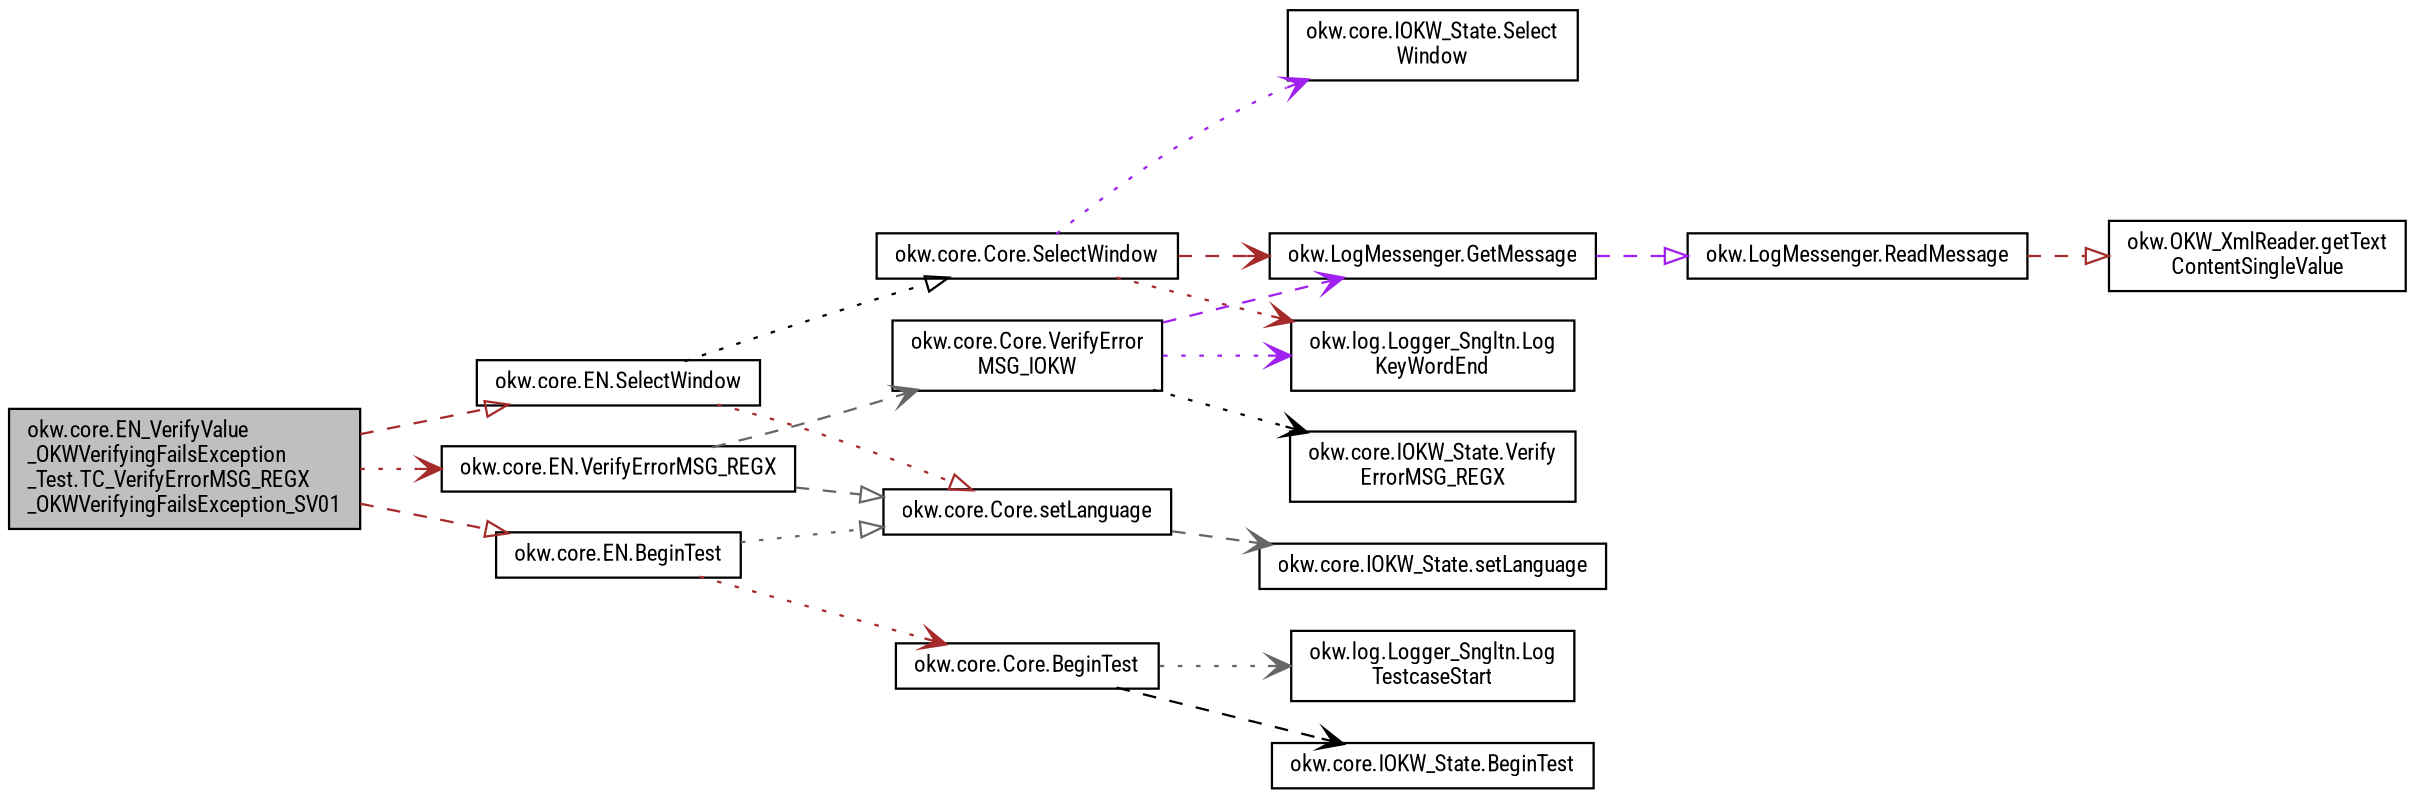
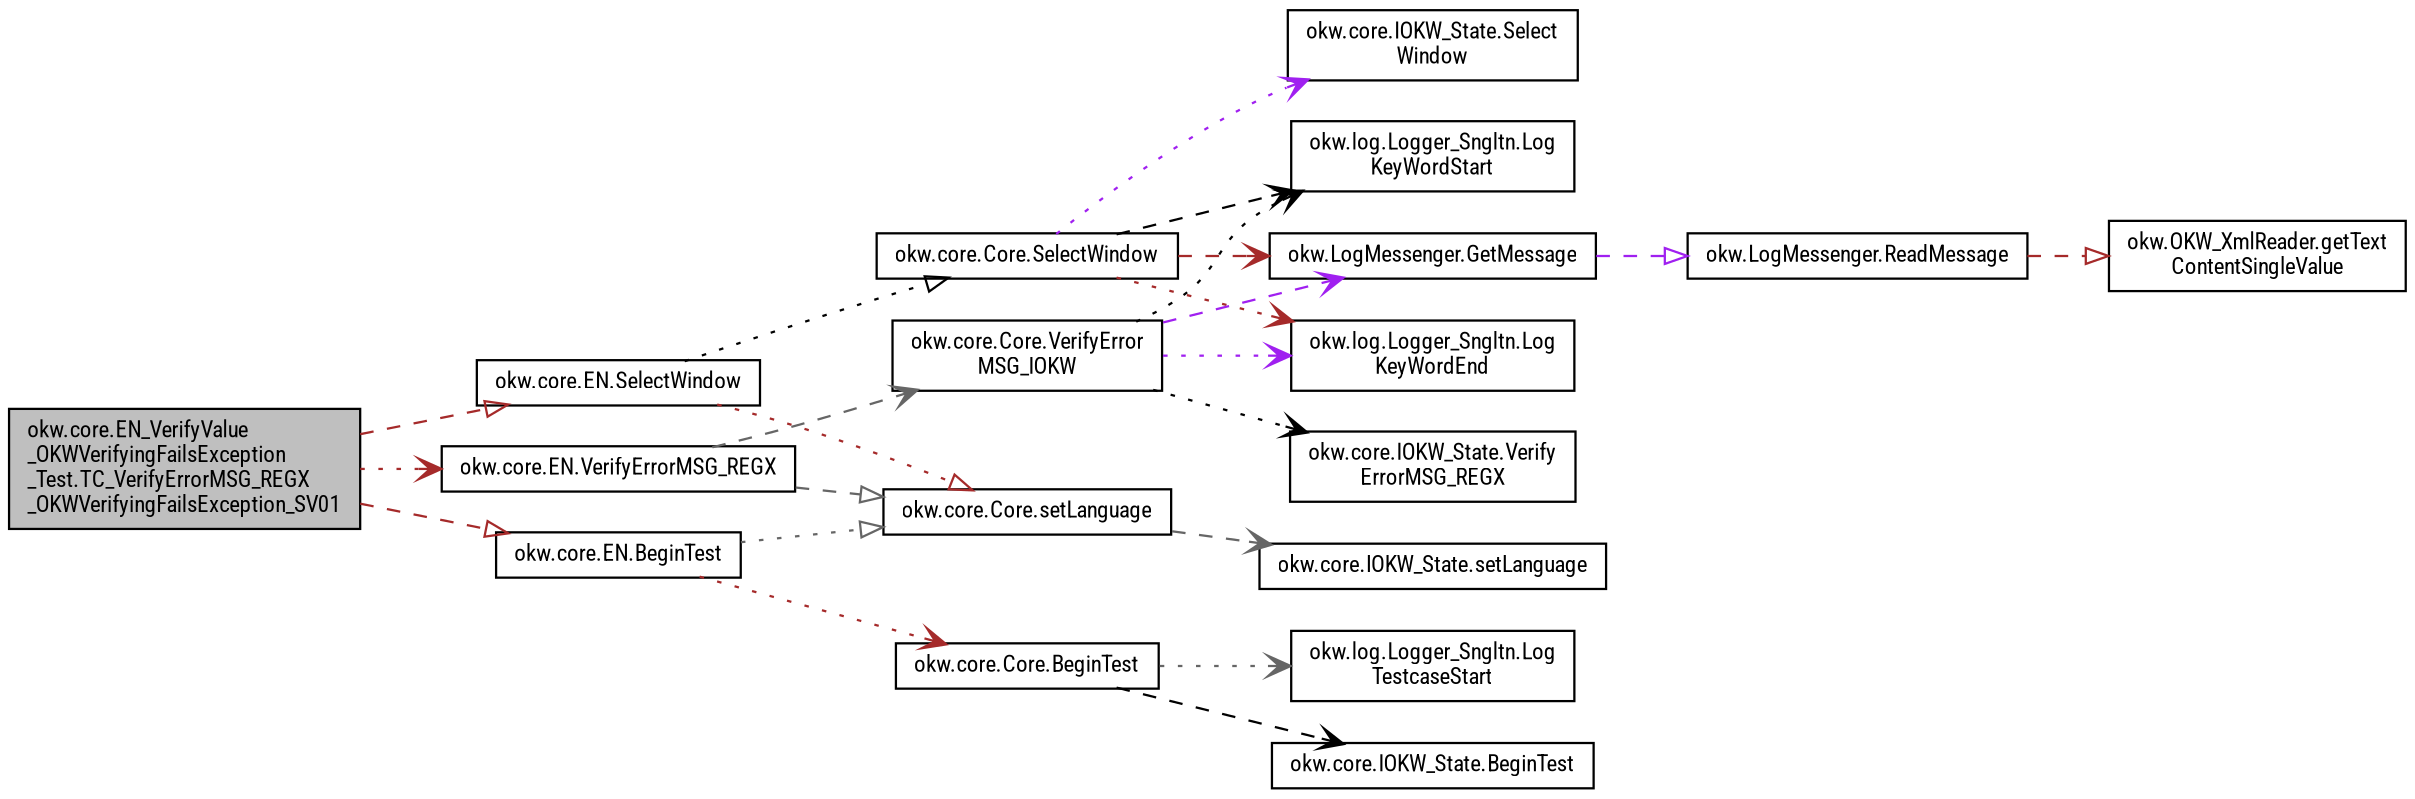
none -> (1433, 156)
